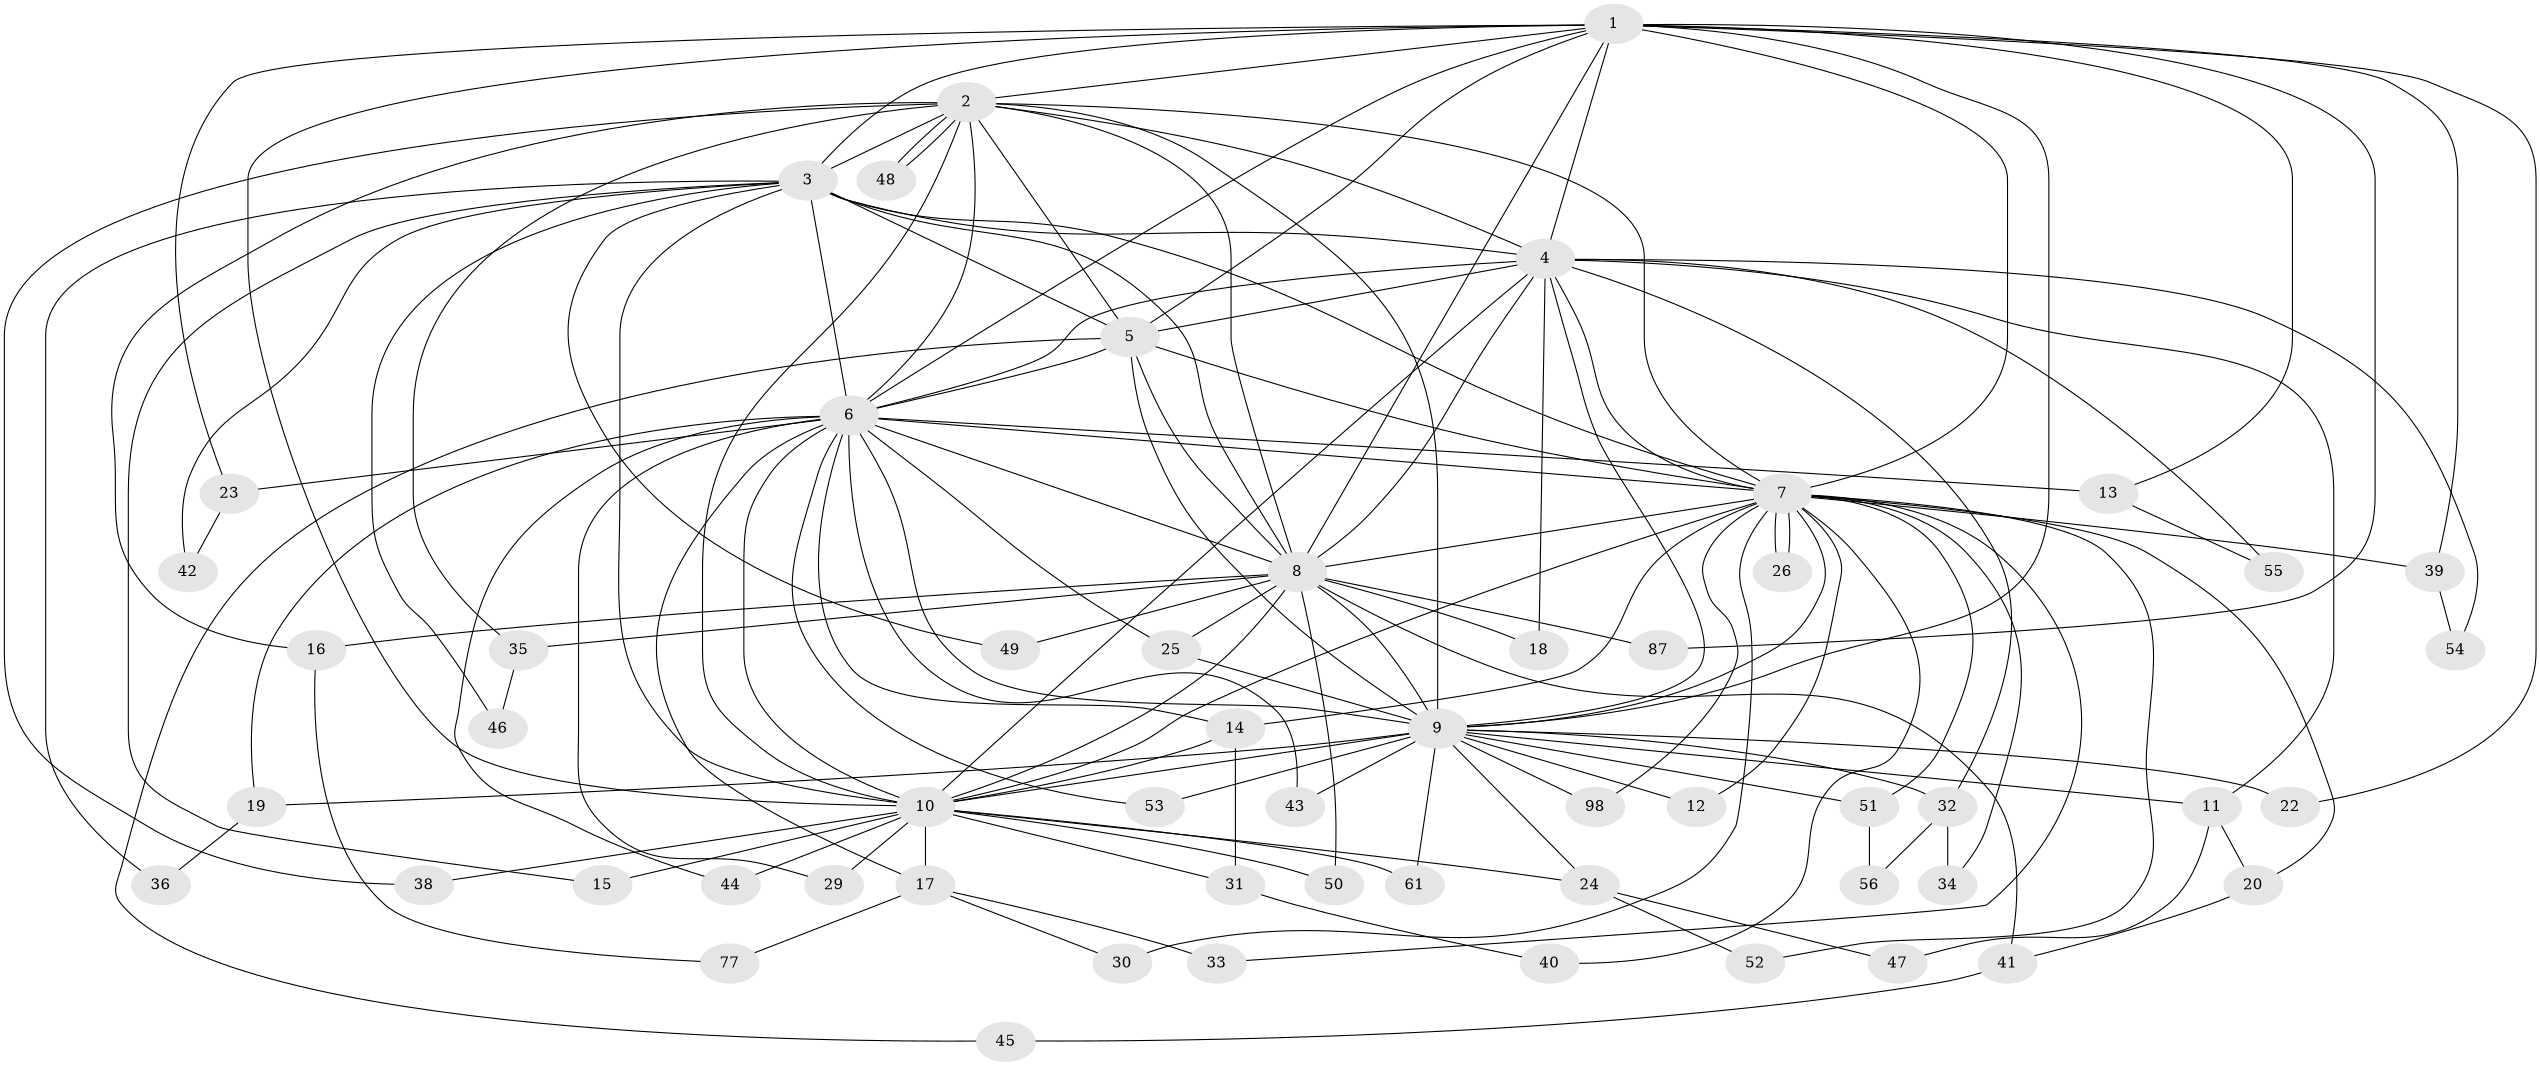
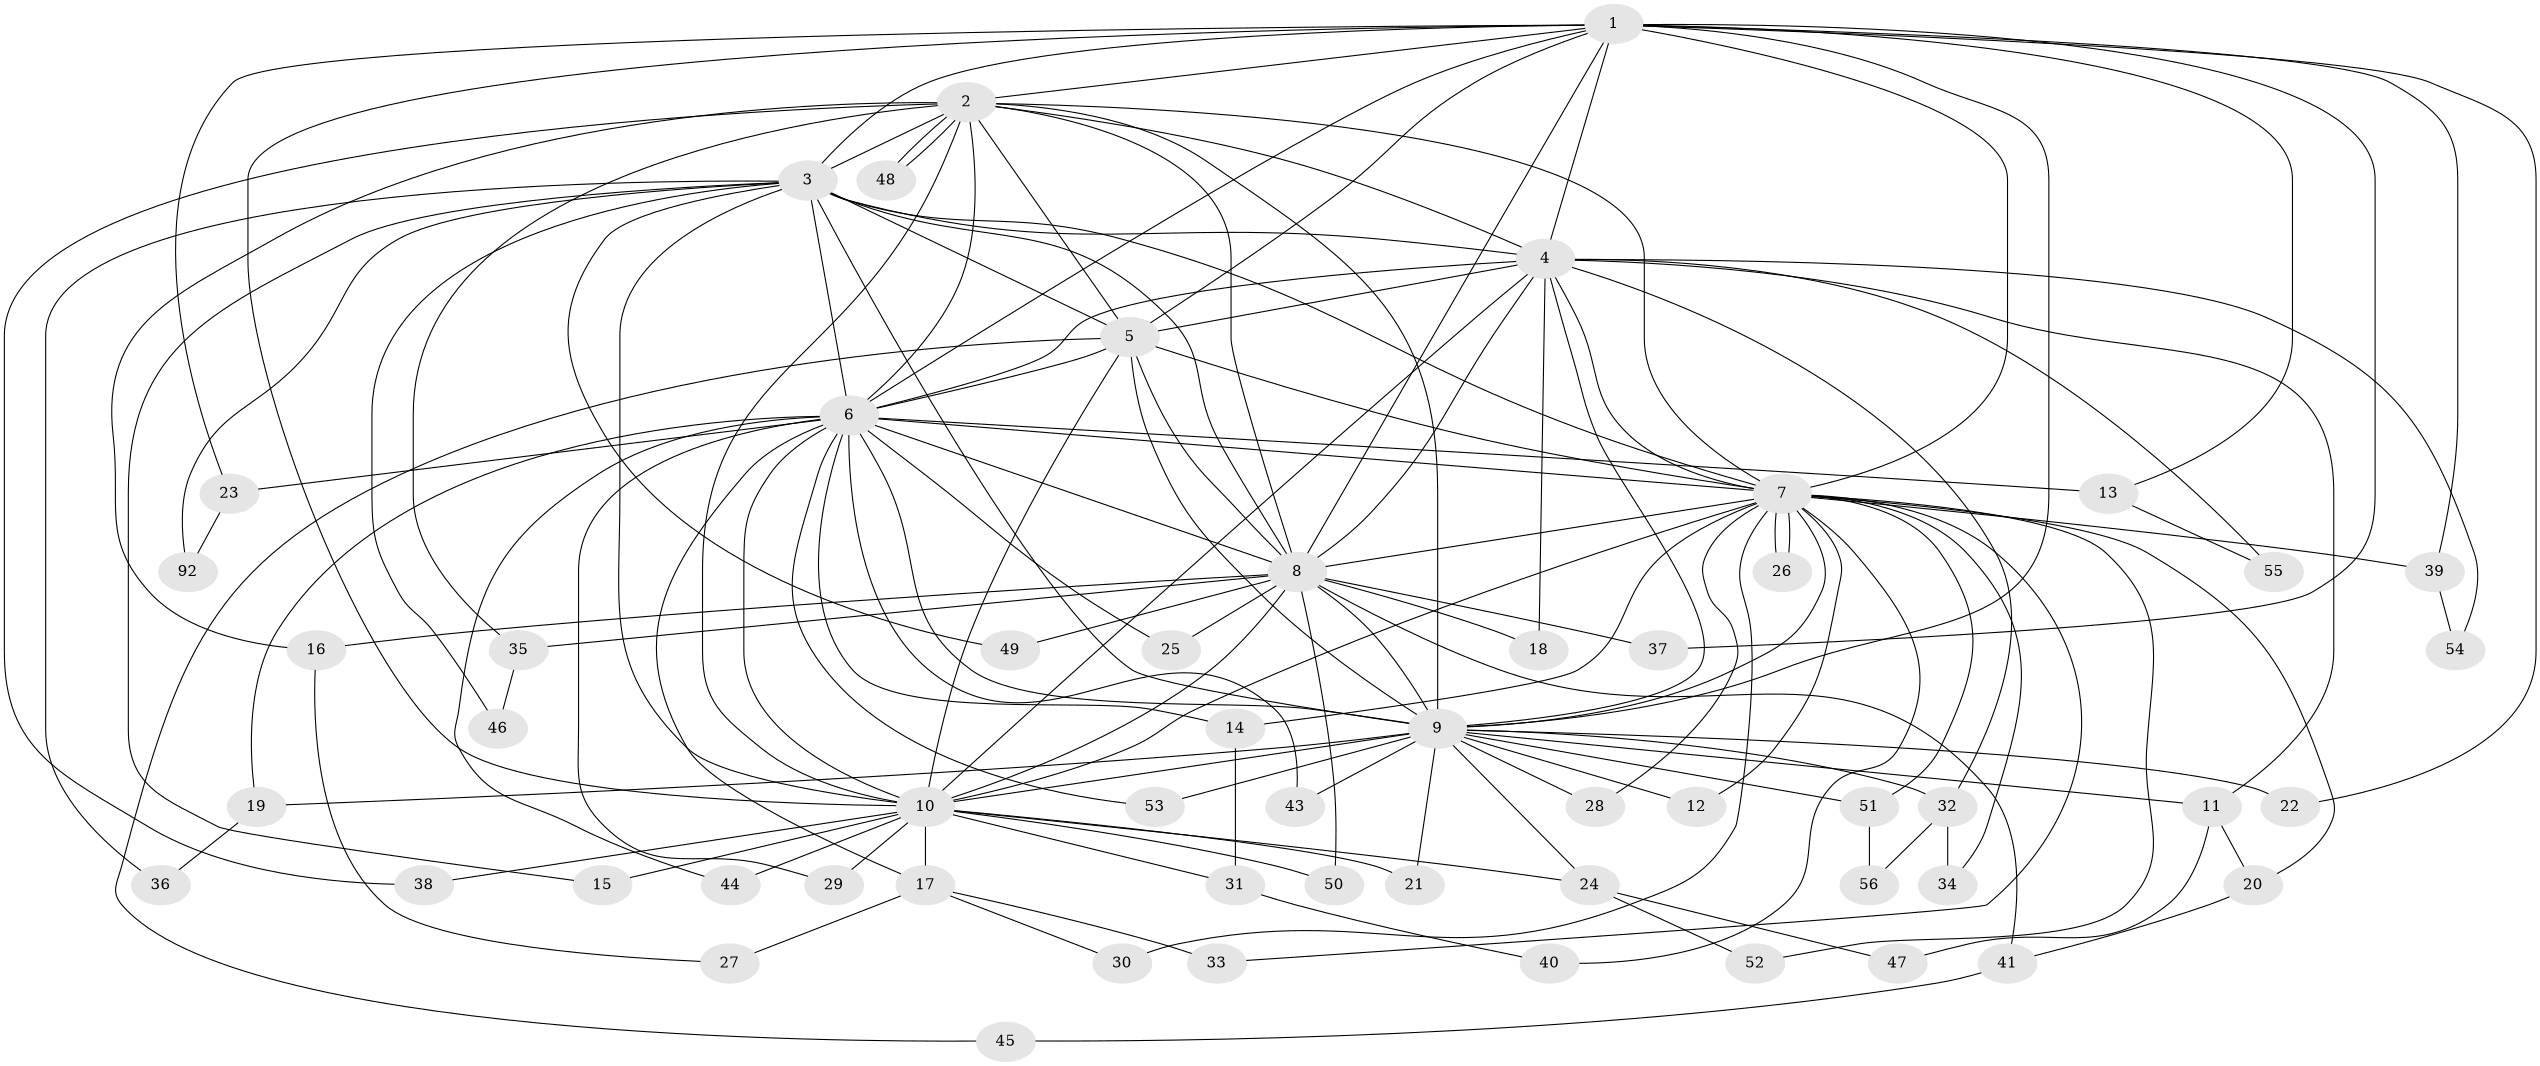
(188, 572) -> (188, 572)
(1658, 650) -> (1658, 650)
(1305, 690) -> (1049, 581)
(1097, 773) -> (1002, 562)
(1595, 807) -> (1595, 807)
(1415, 885) -> (1415, 885)
(730, 964) -> (730, 964)
